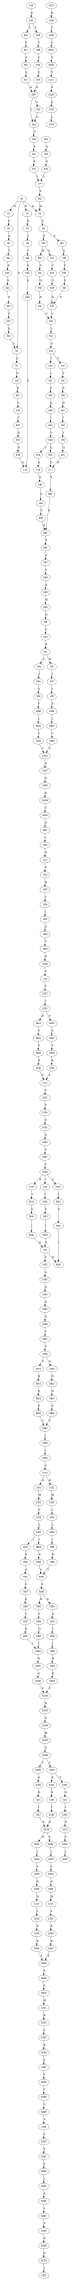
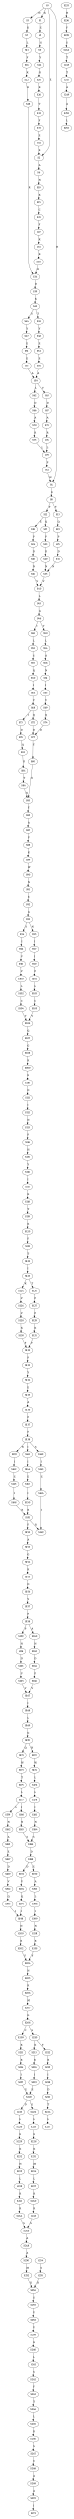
(36, 116) -> (47, 402)
(43, 251) -> (41, 522)
none -> (35, 283)
(44, 2015) -> (30, 2282)
